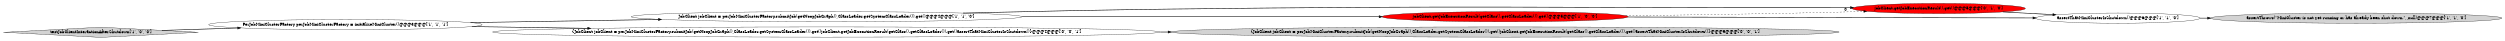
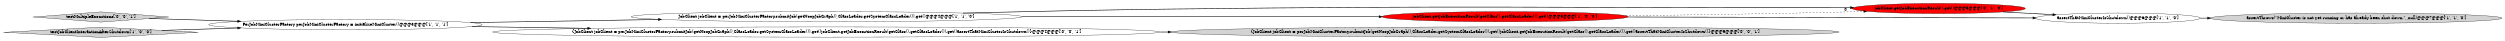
none -> (101, 17)
